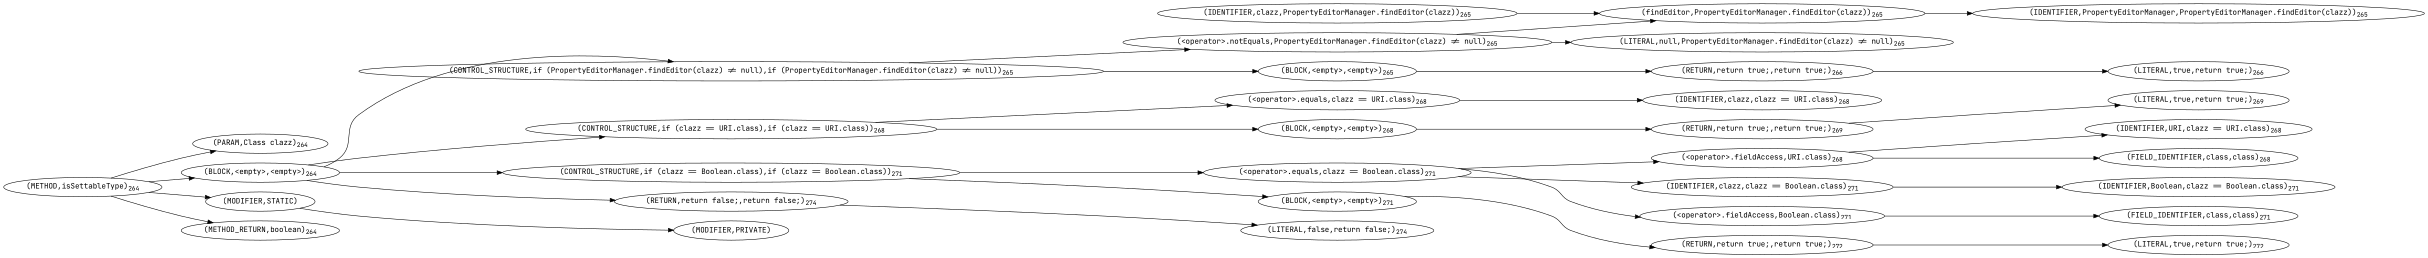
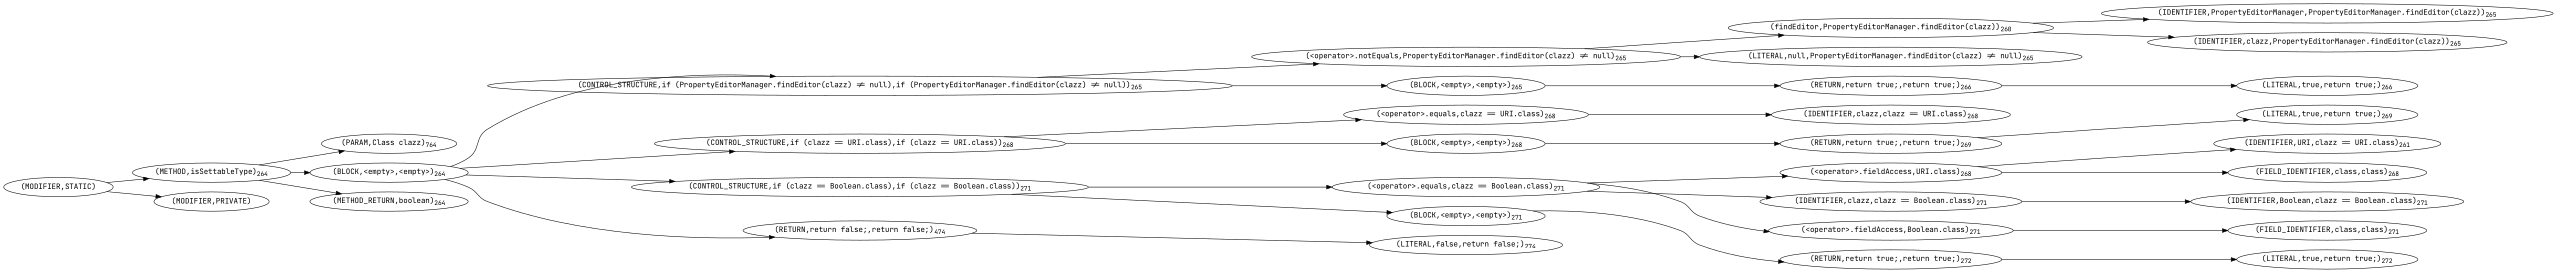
(1556, 13) -> (2101, 35)
(1877, 13) -> (2006, 27)
(2276, 128) -> (2405, 143)
(302, 143) -> (431, 143)
(177, 195) -> (125, 181)
(811, 201) -> (940, 230)
